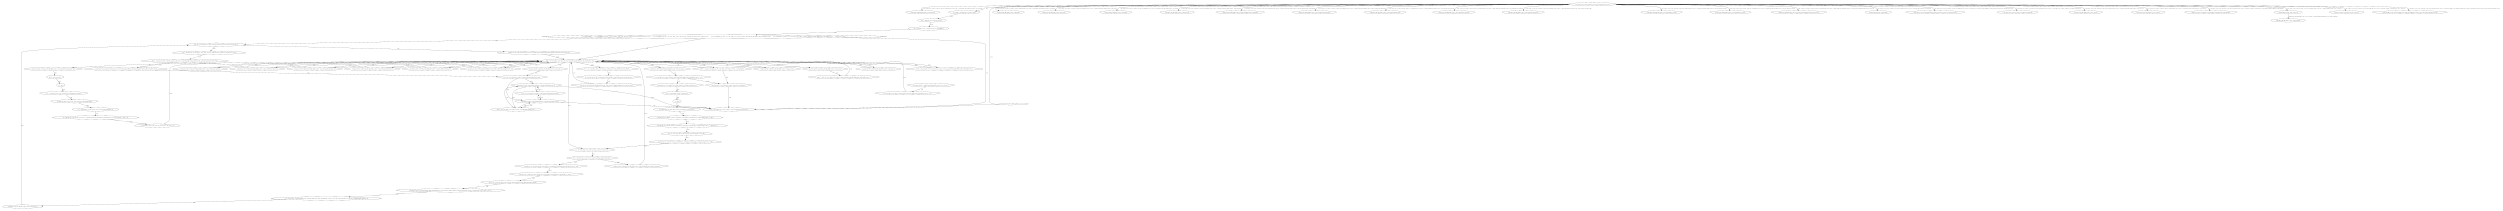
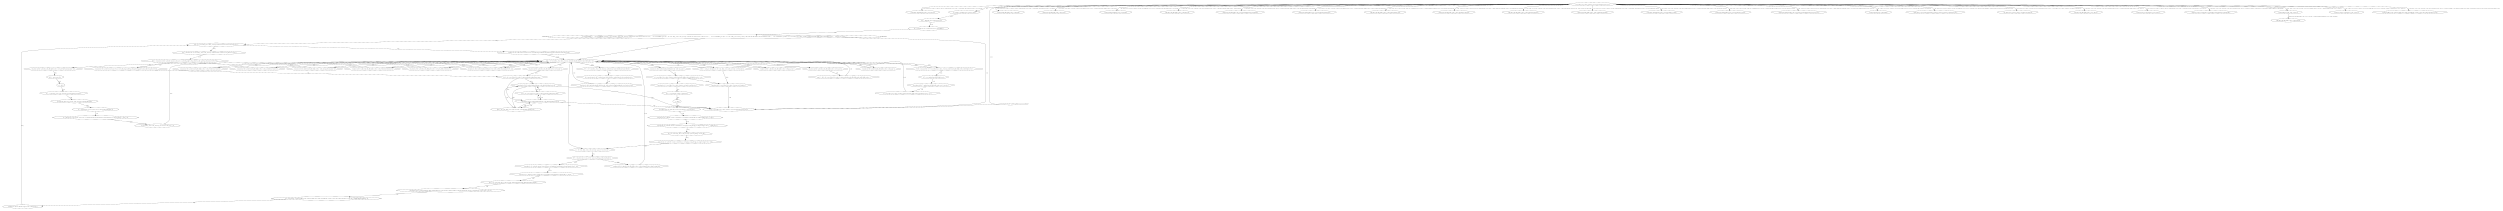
none -> (1592, 12)
none -> (934, 77)
